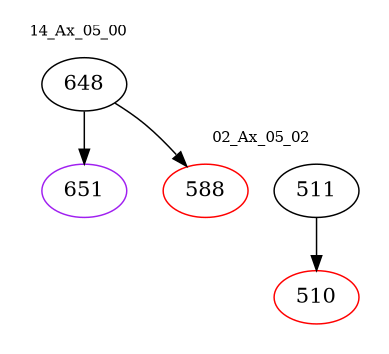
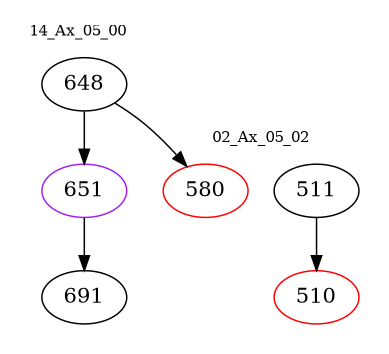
(206, 191) -> (206, 191)
none -> (84, 297)
